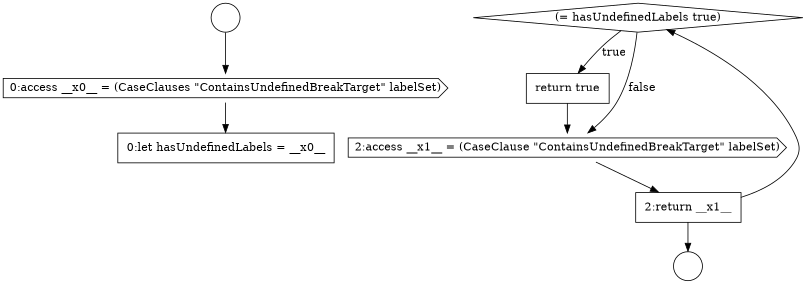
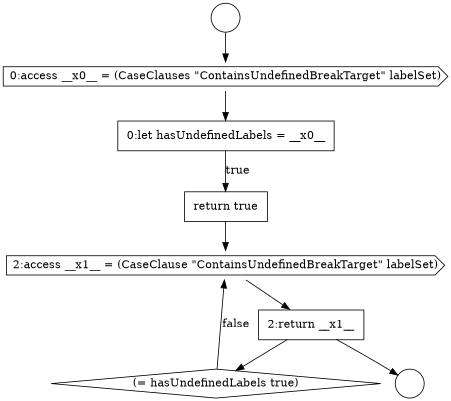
(601, 47) -> (226, 167)
